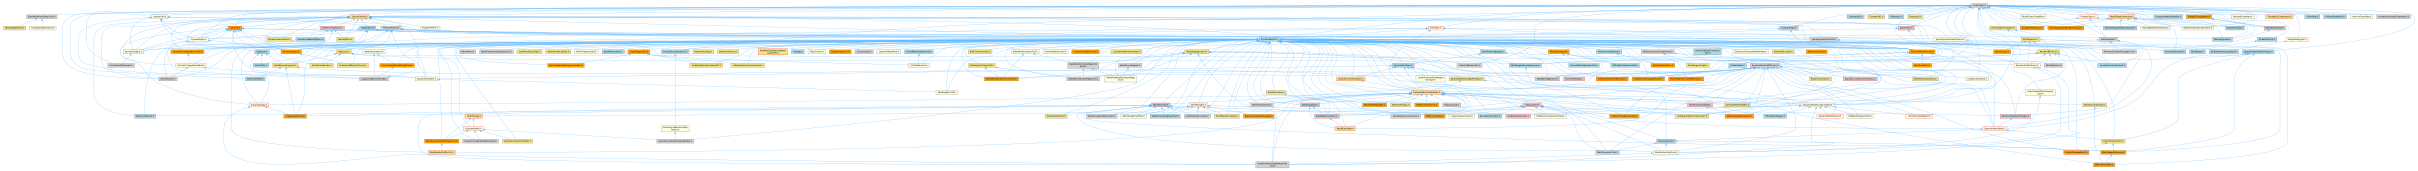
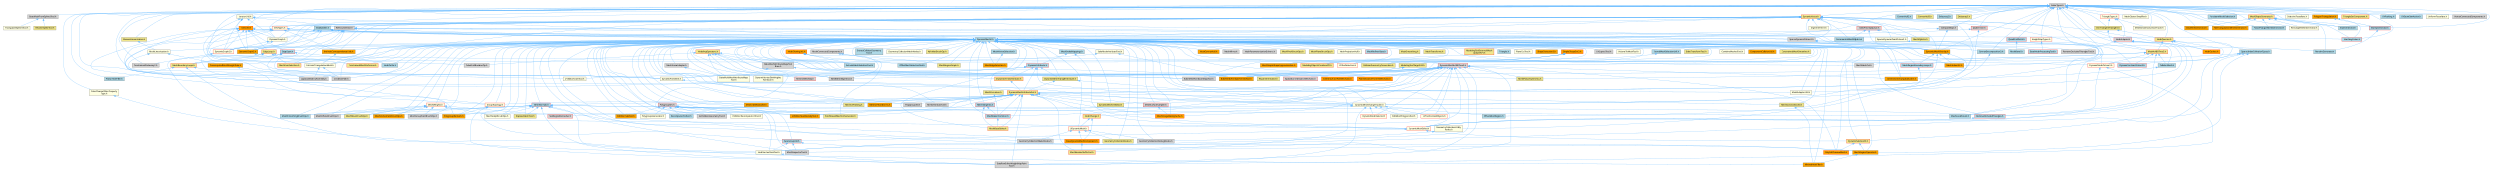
(815, 41) -> (644, 41)
